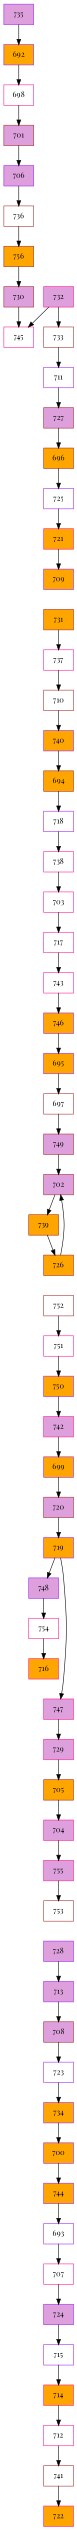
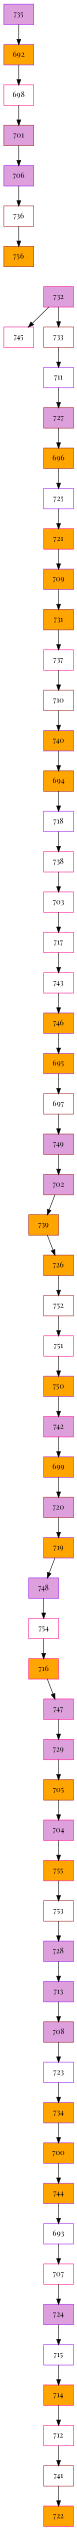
(19, 297) -> none
none -> (59, 597)
(64, 1228) -> (59, 1283)
(66, 1626) -> (50, 1686)
(59, 1871) -> (59, 1871)
none -> (59, 1928)
